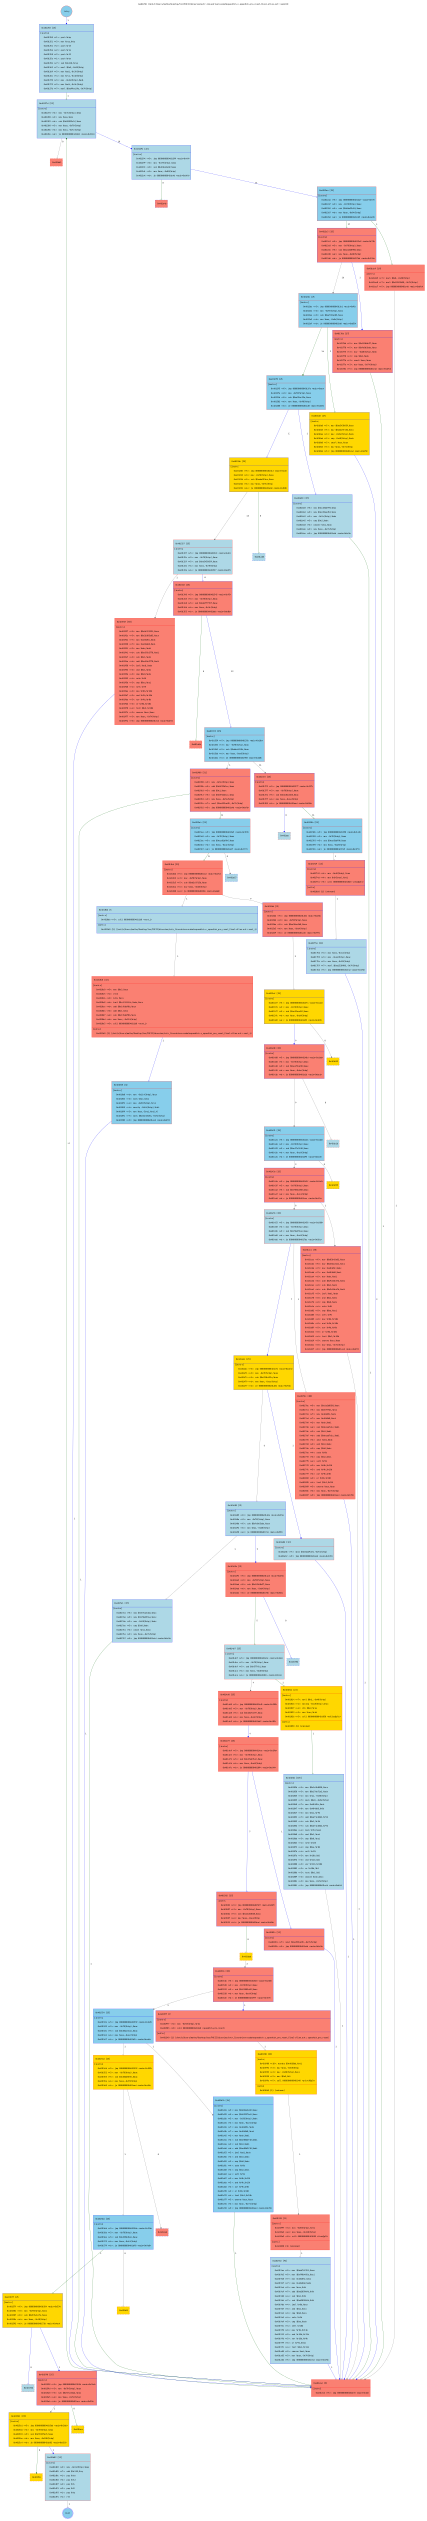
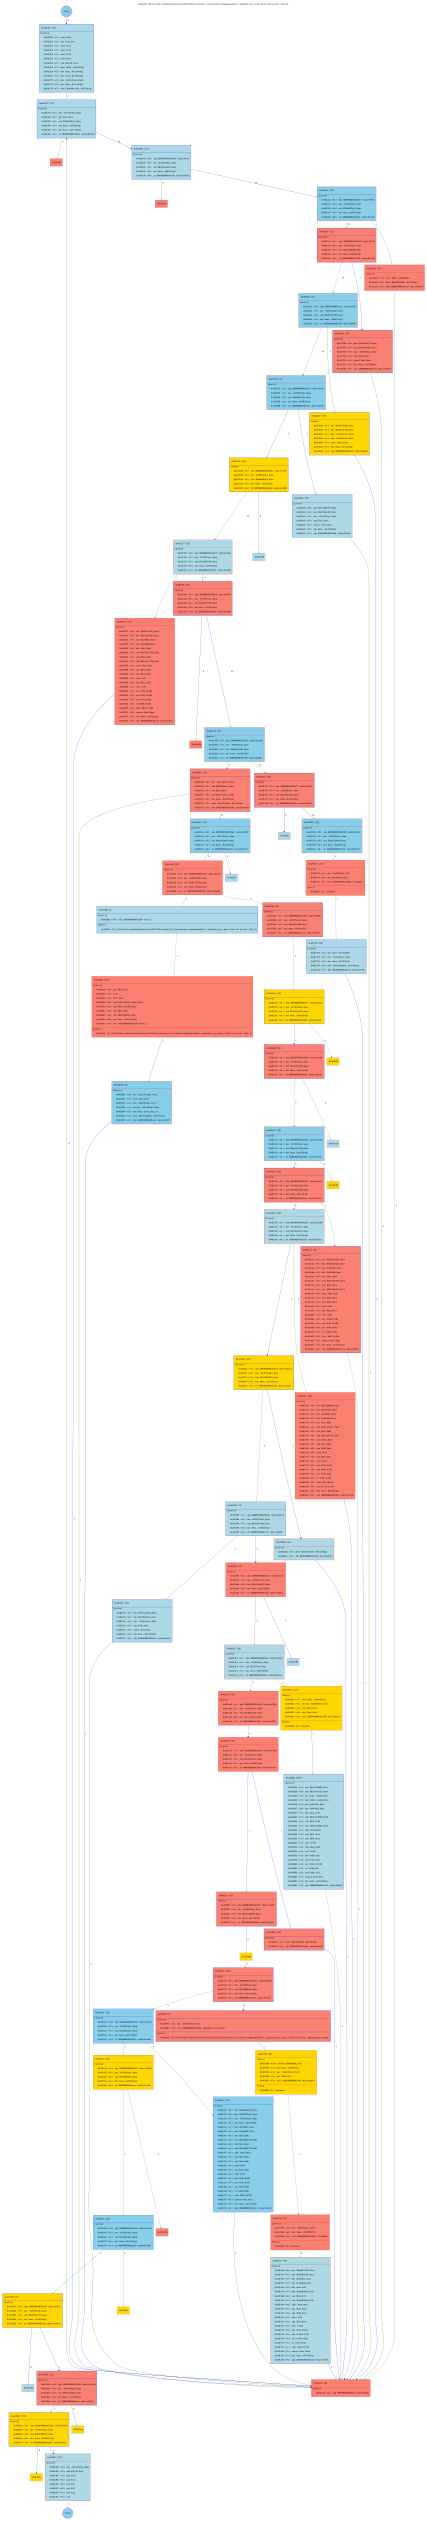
(335, 878) -> (335, 878)
(300, 2311) -> (300, 2311)
